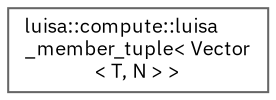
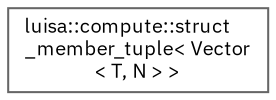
(138, 50) -> (138, 50)
